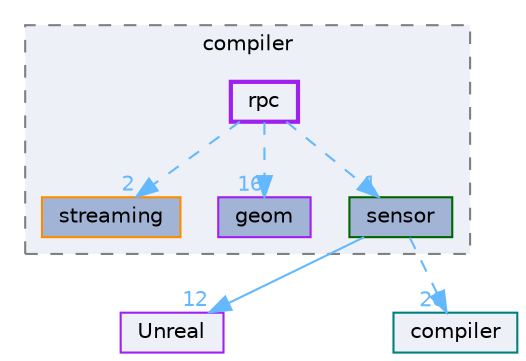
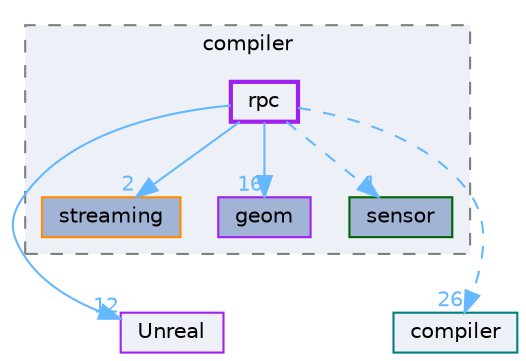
(264, 149) -> (264, 149)
(197, 153) -> (197, 153)
(424, 267) -> (437, 160)
(296, 270) -> (48, 170)
